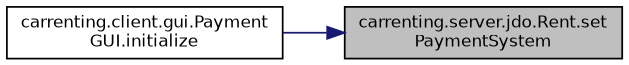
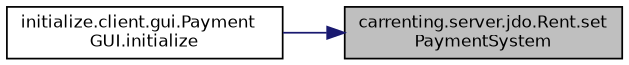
(145, 33) -> (145, 33)
